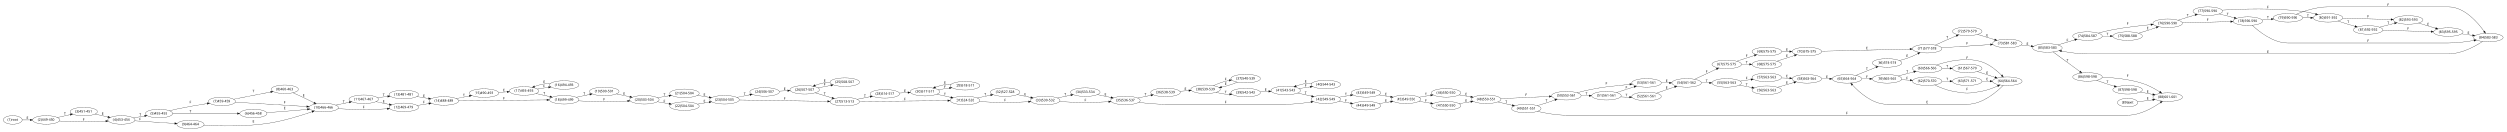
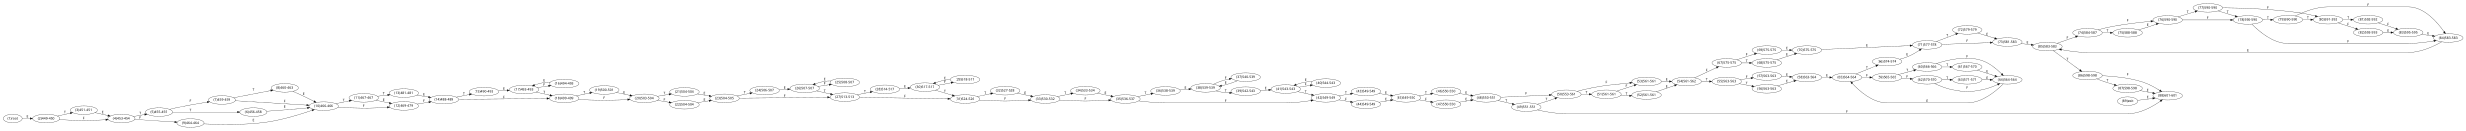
(2387, 25) -> none
